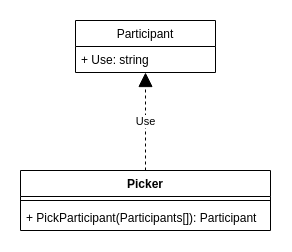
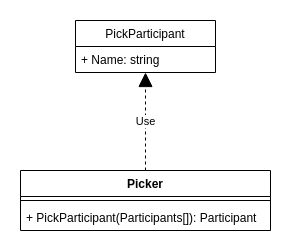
(145, 34) -> (145, 34)
(118, 60) -> (122, 60)
